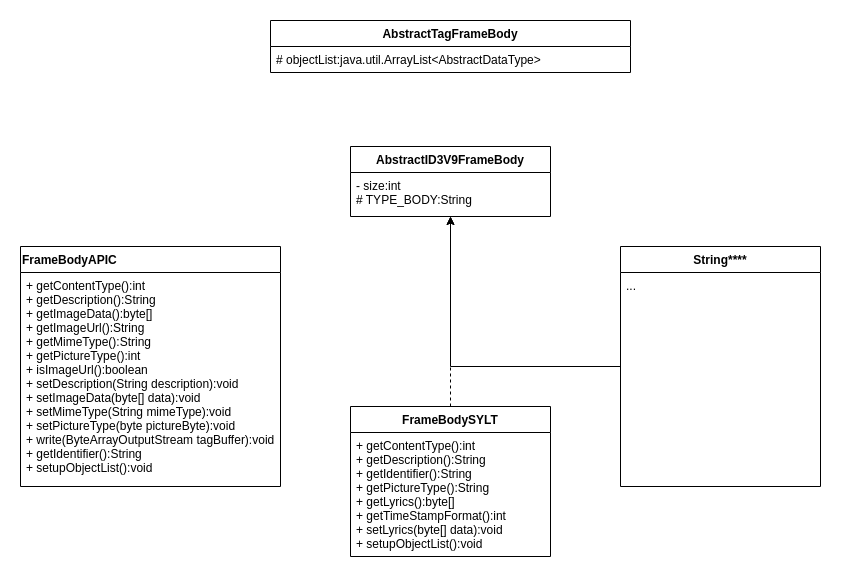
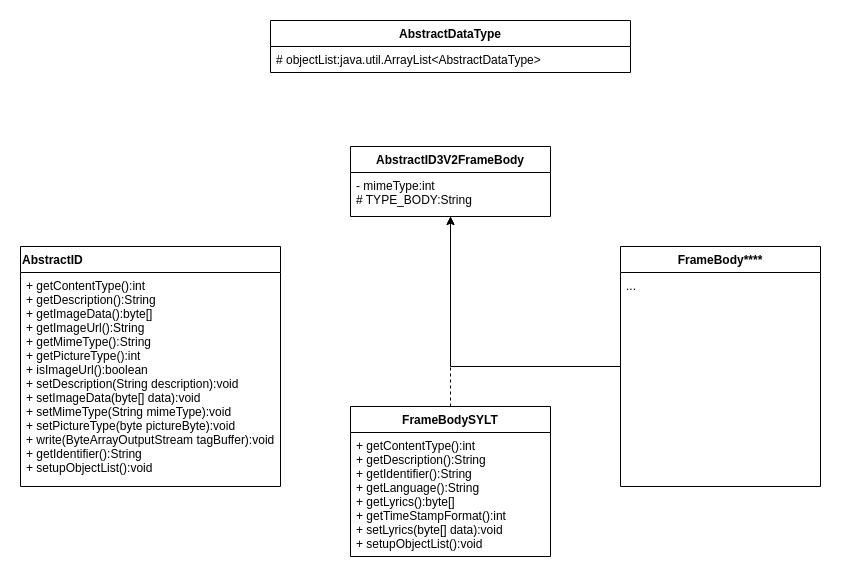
(450, 34) -> (450, 34)
(450, 160) -> (450, 160)
(383, 186) -> (397, 186)
(66, 260) -> (56, 260)
(720, 260) -> (720, 260)
(425, 446) -> (425, 446)
